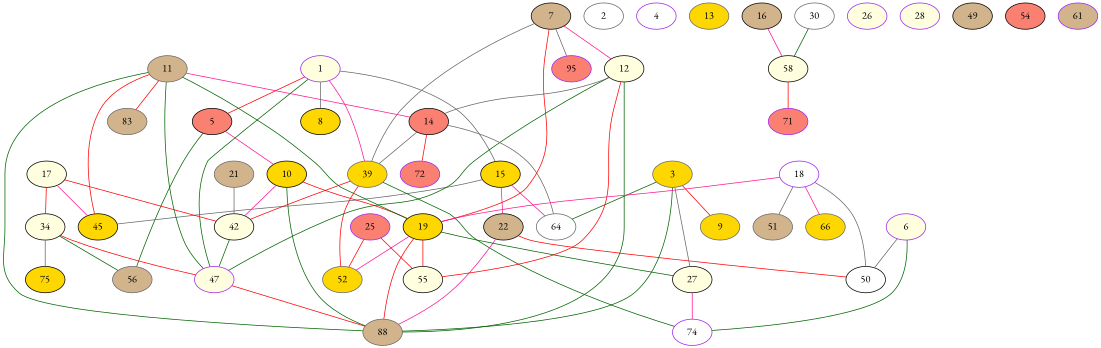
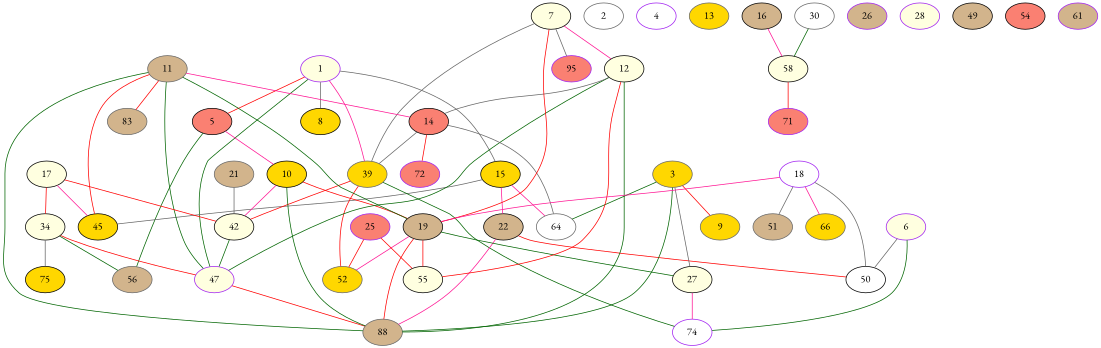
(551, 16) -> (551, 16)
(867, 16) -> (867, 16)
(423, 227) -> (423, 227)
